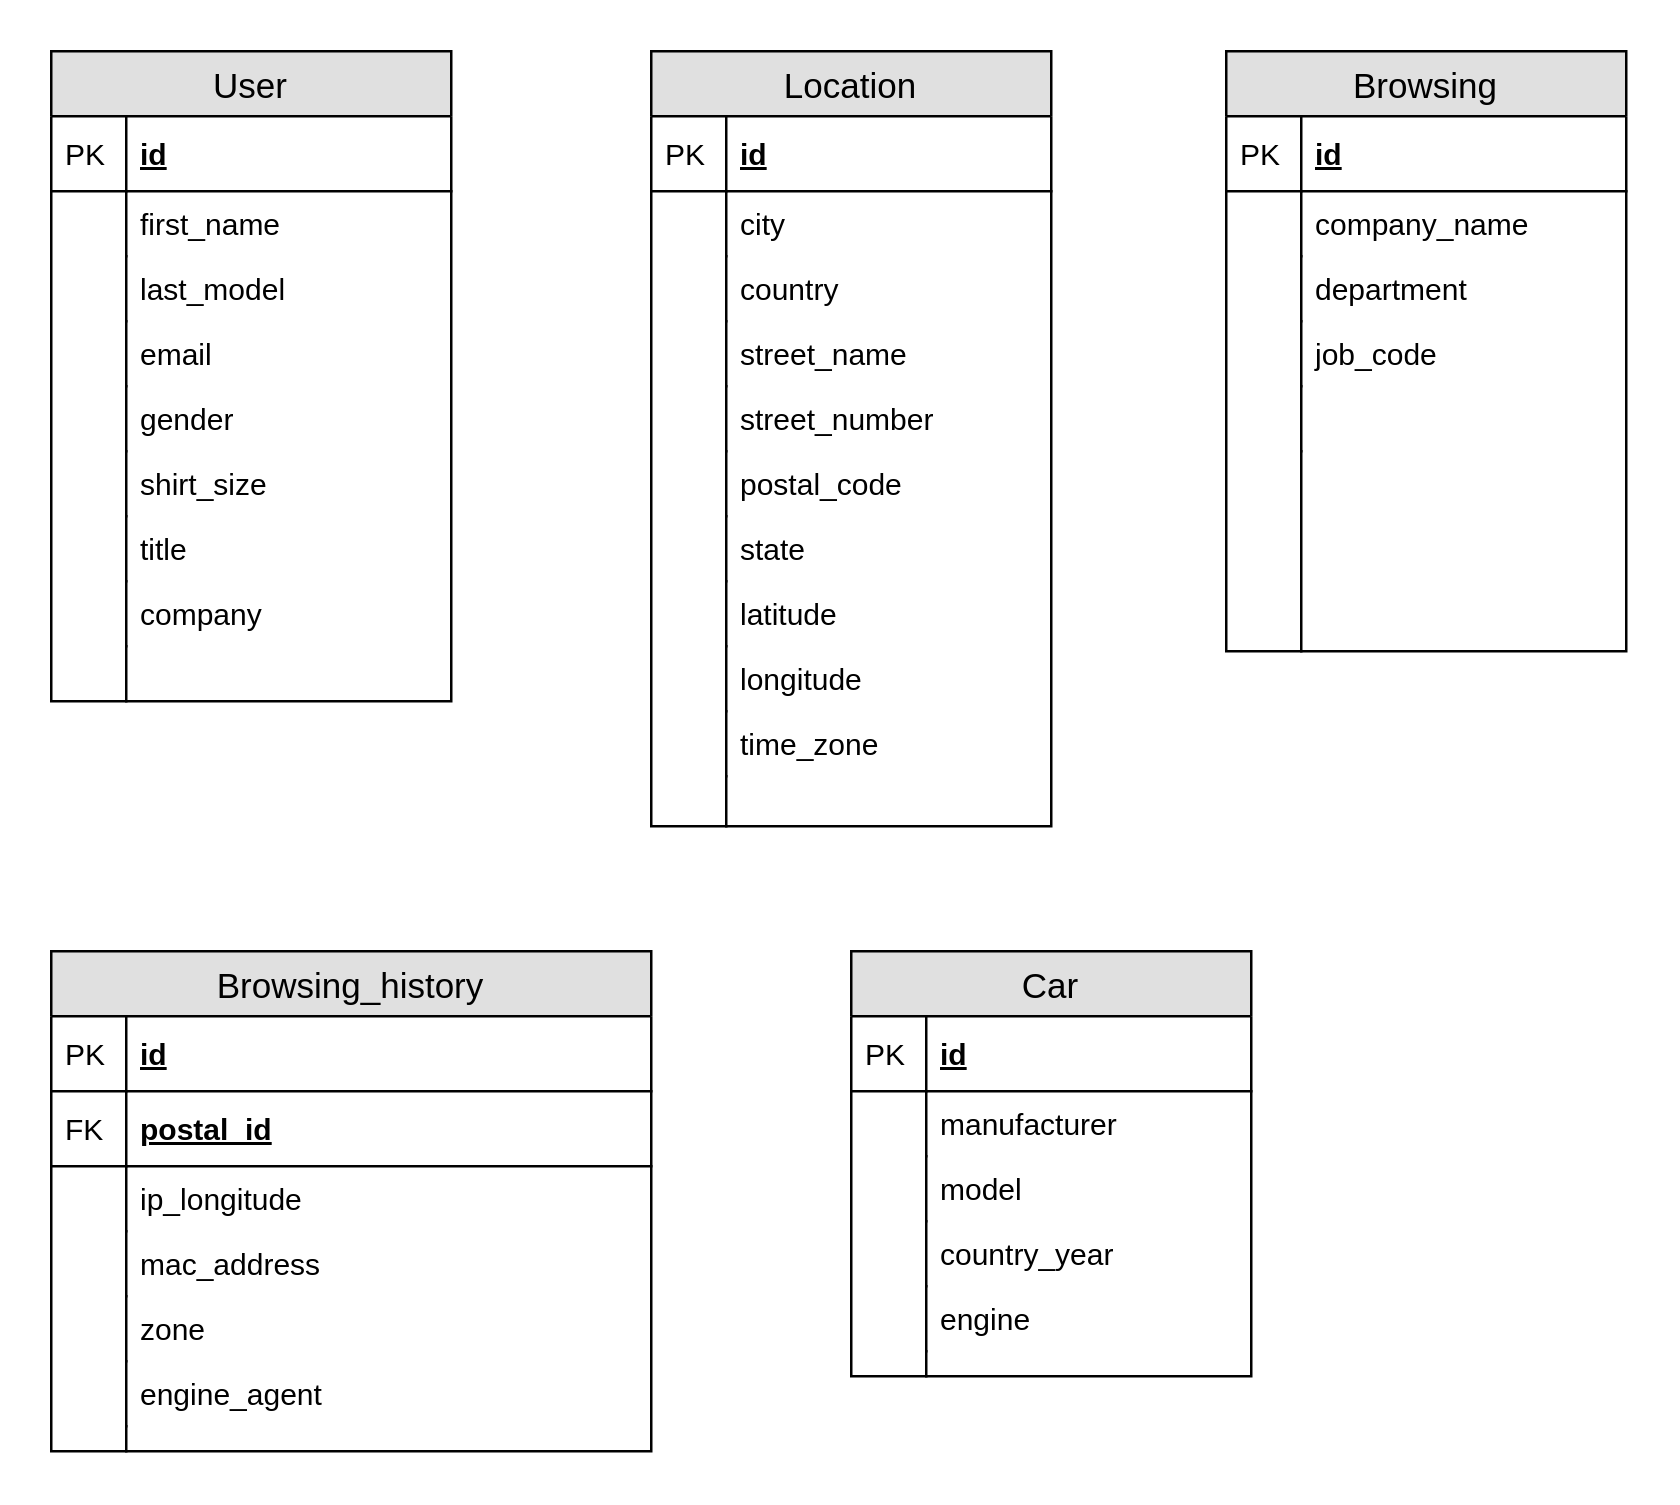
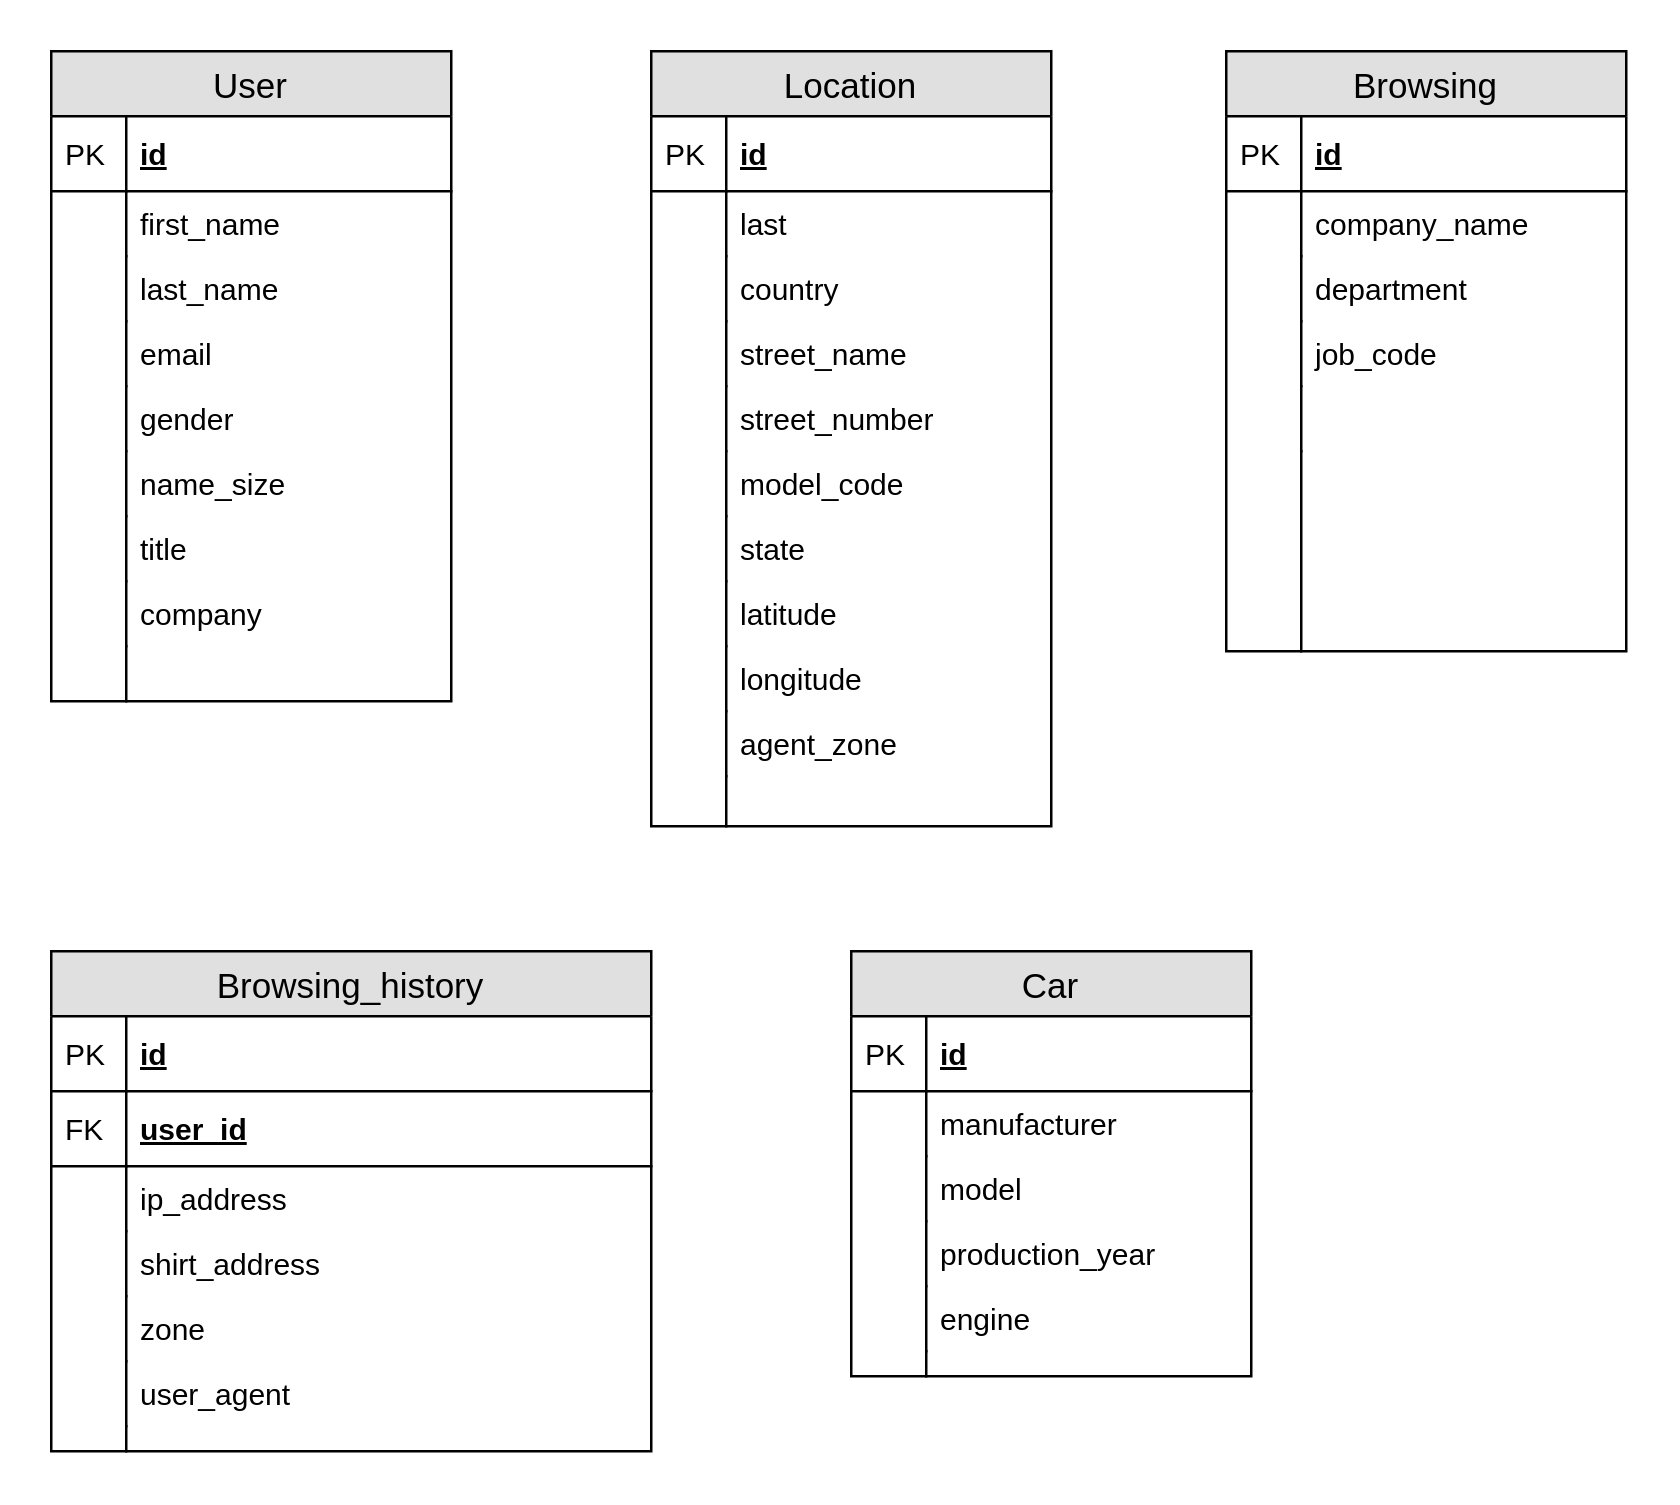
(770, 225) -> (770, 225)
(216, 290) -> (212, 290)
(216, 485) -> (212, 485)
(829, 485) -> (820, 485)
(812, 745) -> (824, 745)
(208, 1130) -> (195, 1130)
(229, 1200) -> (220, 1200)
(1041, 1255) -> (1062, 1255)
(232, 1265) -> (245, 1265)
(237, 1395) -> (224, 1395)
